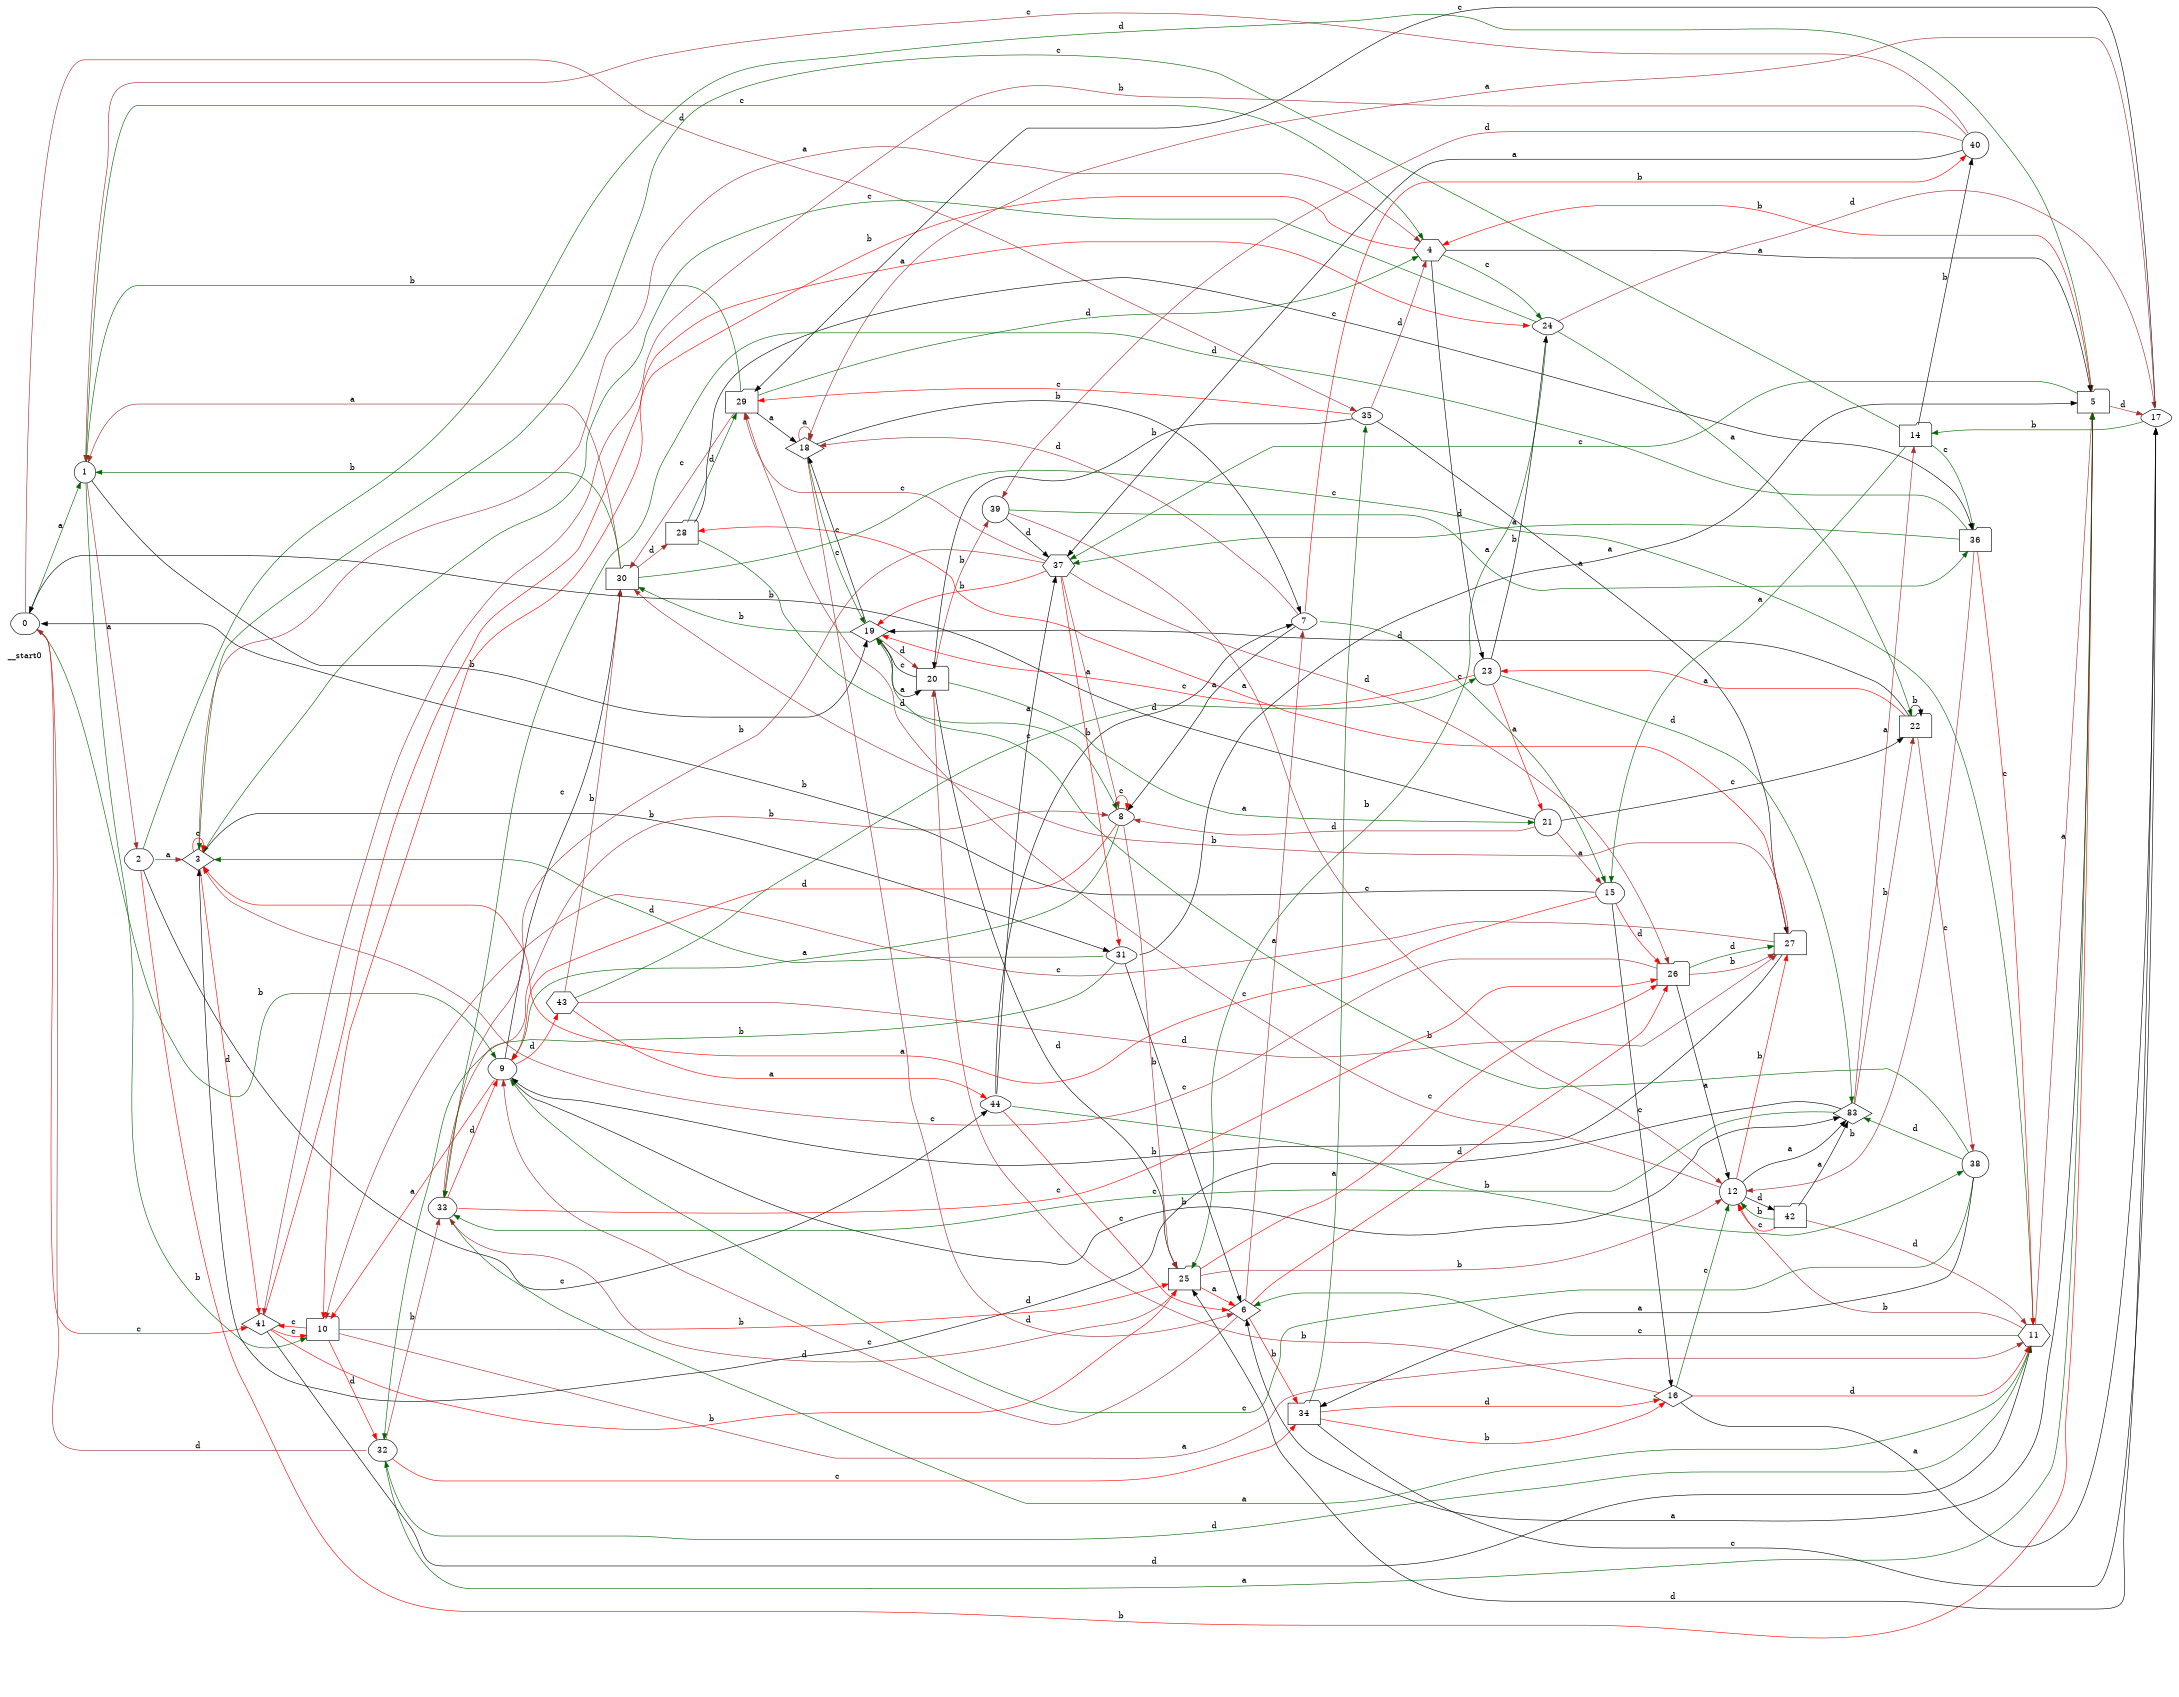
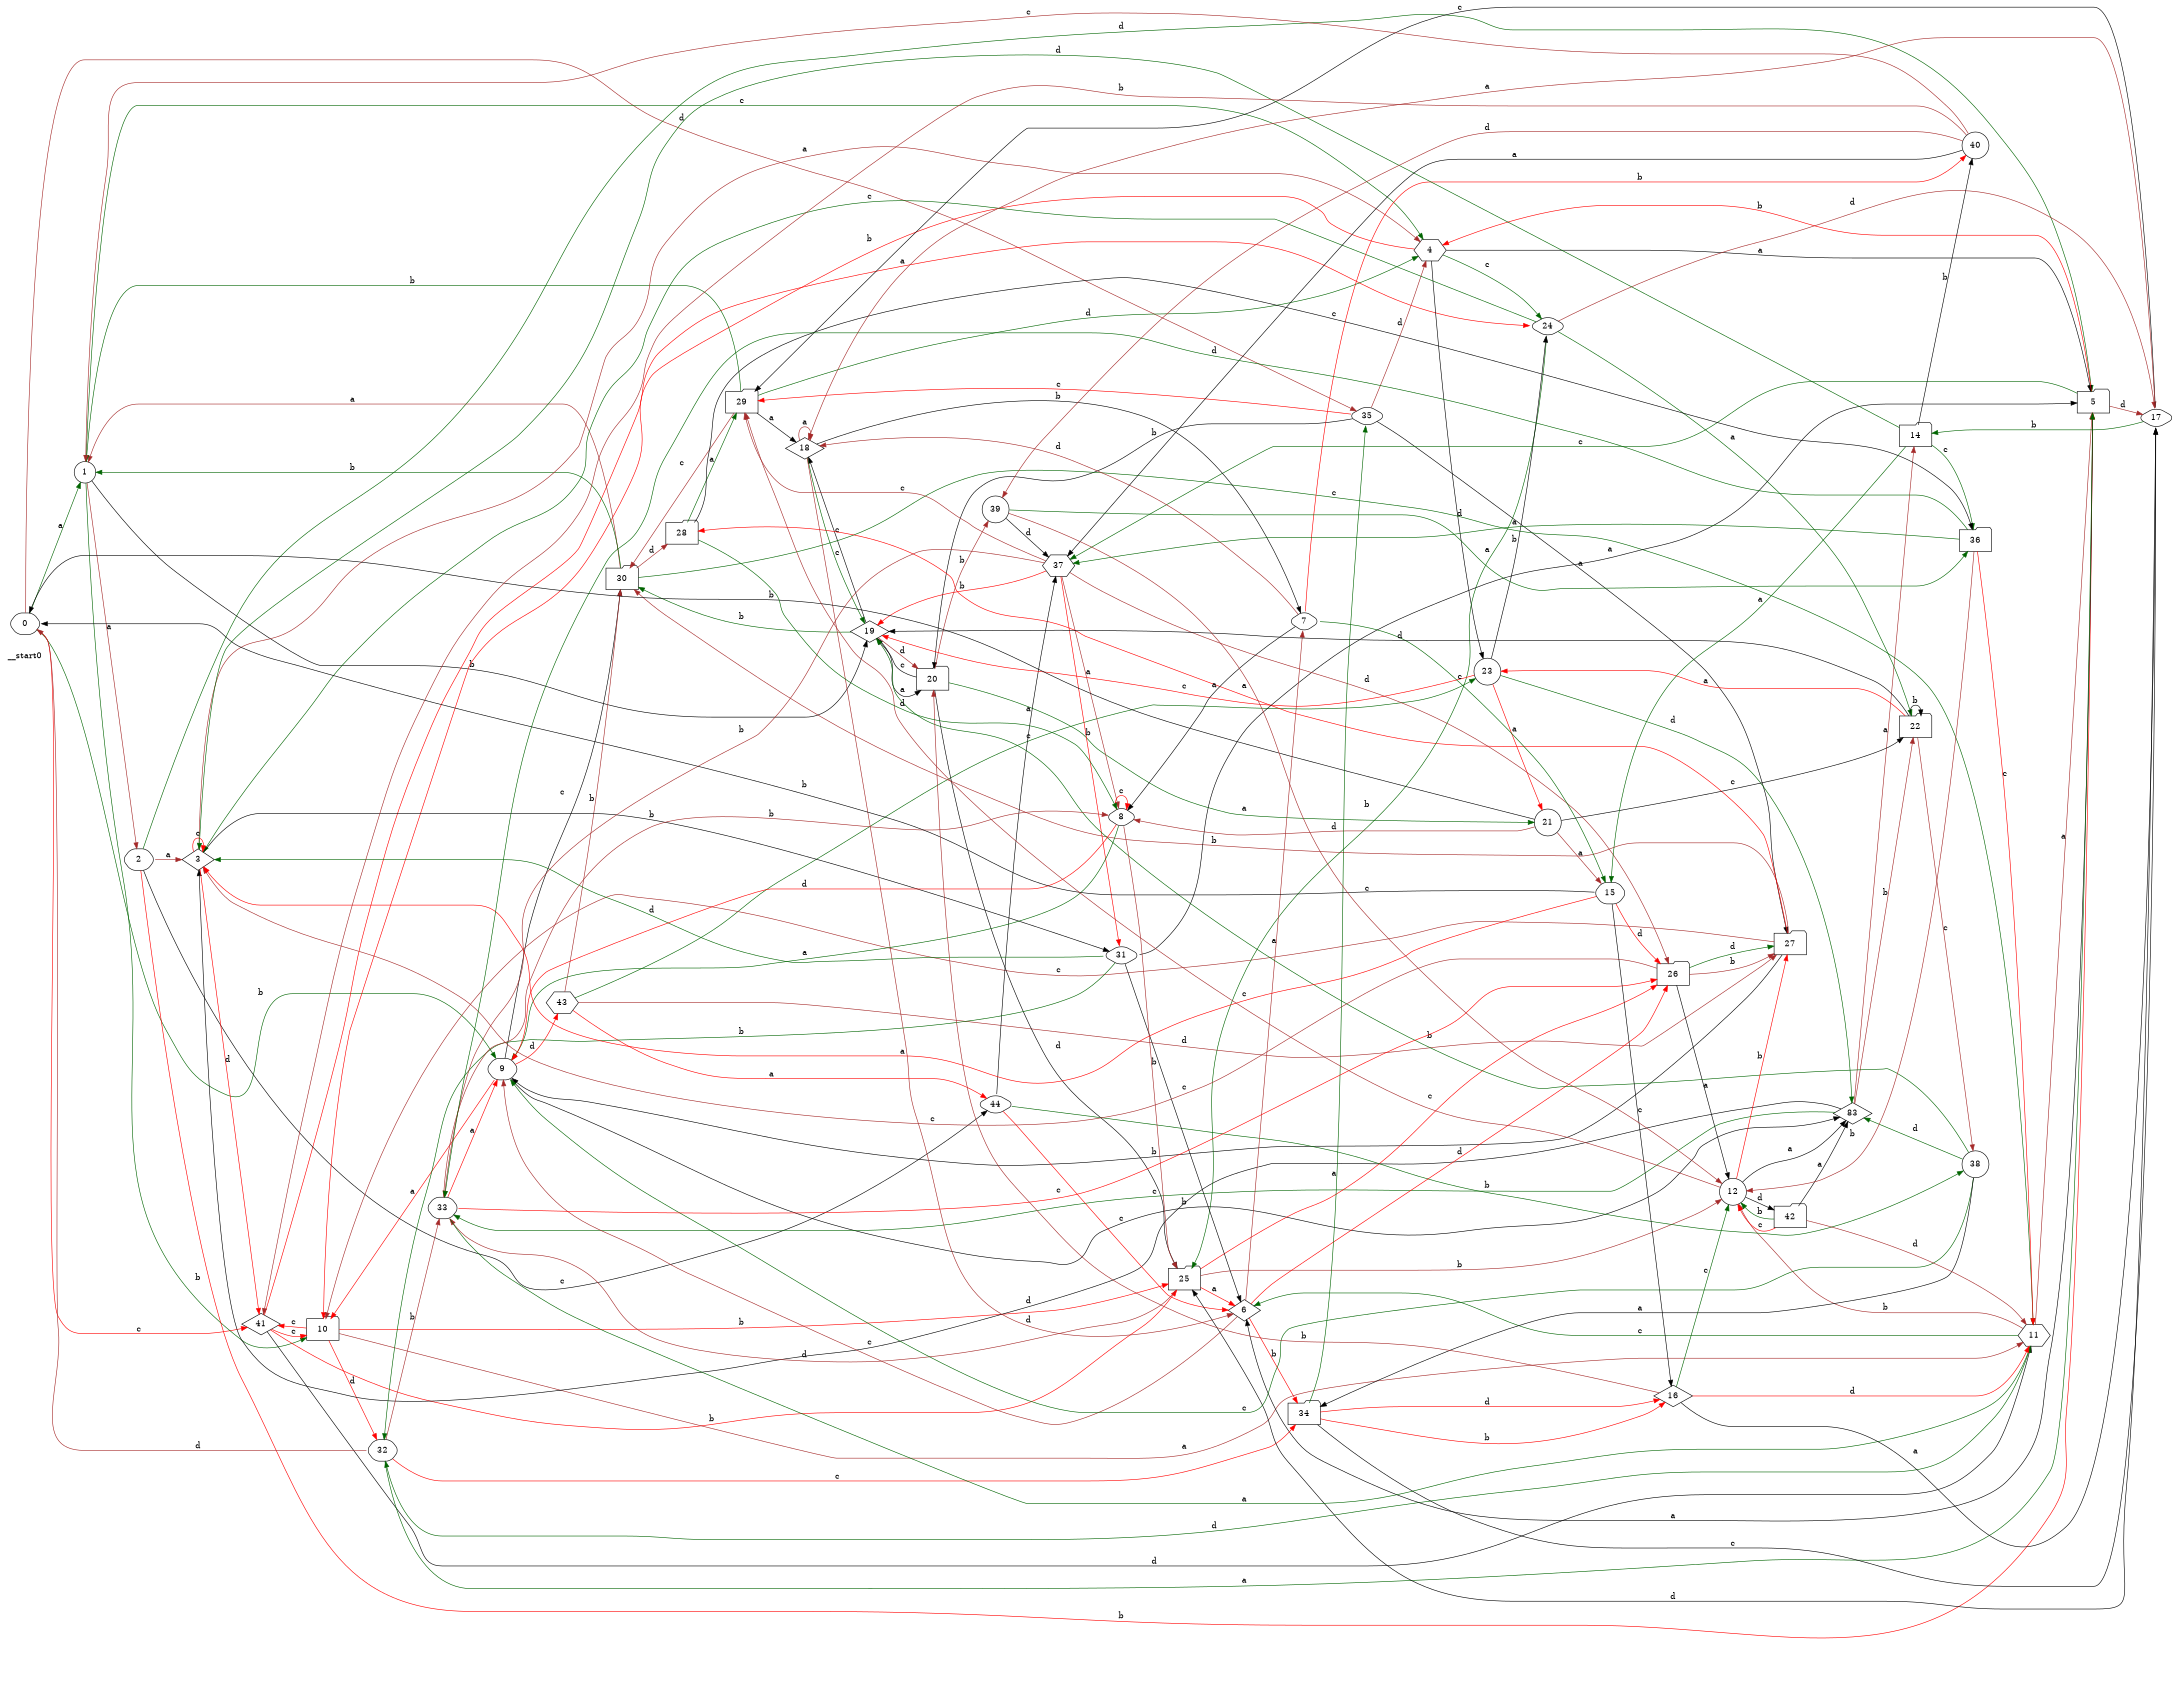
(1059, 51) -> (1059, 51)
(712, 459) -> (712, 459)
(1054, 801) -> none
(473, 1130) -> (473, 1130)
